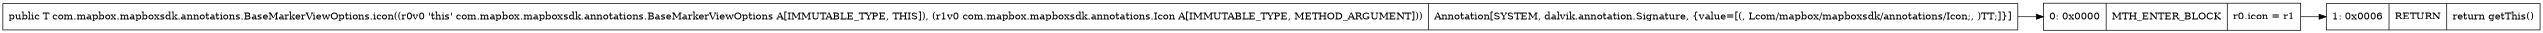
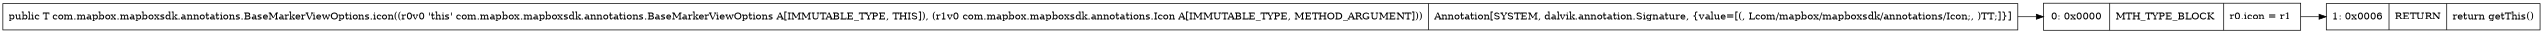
(2167, 16) -> (2165, 16)
